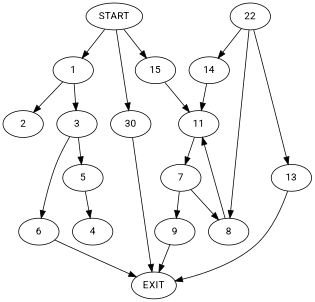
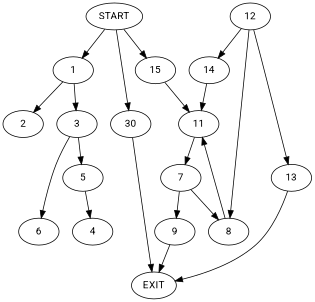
(250, 16) -> (250, 16)
(92, 257) -> none
